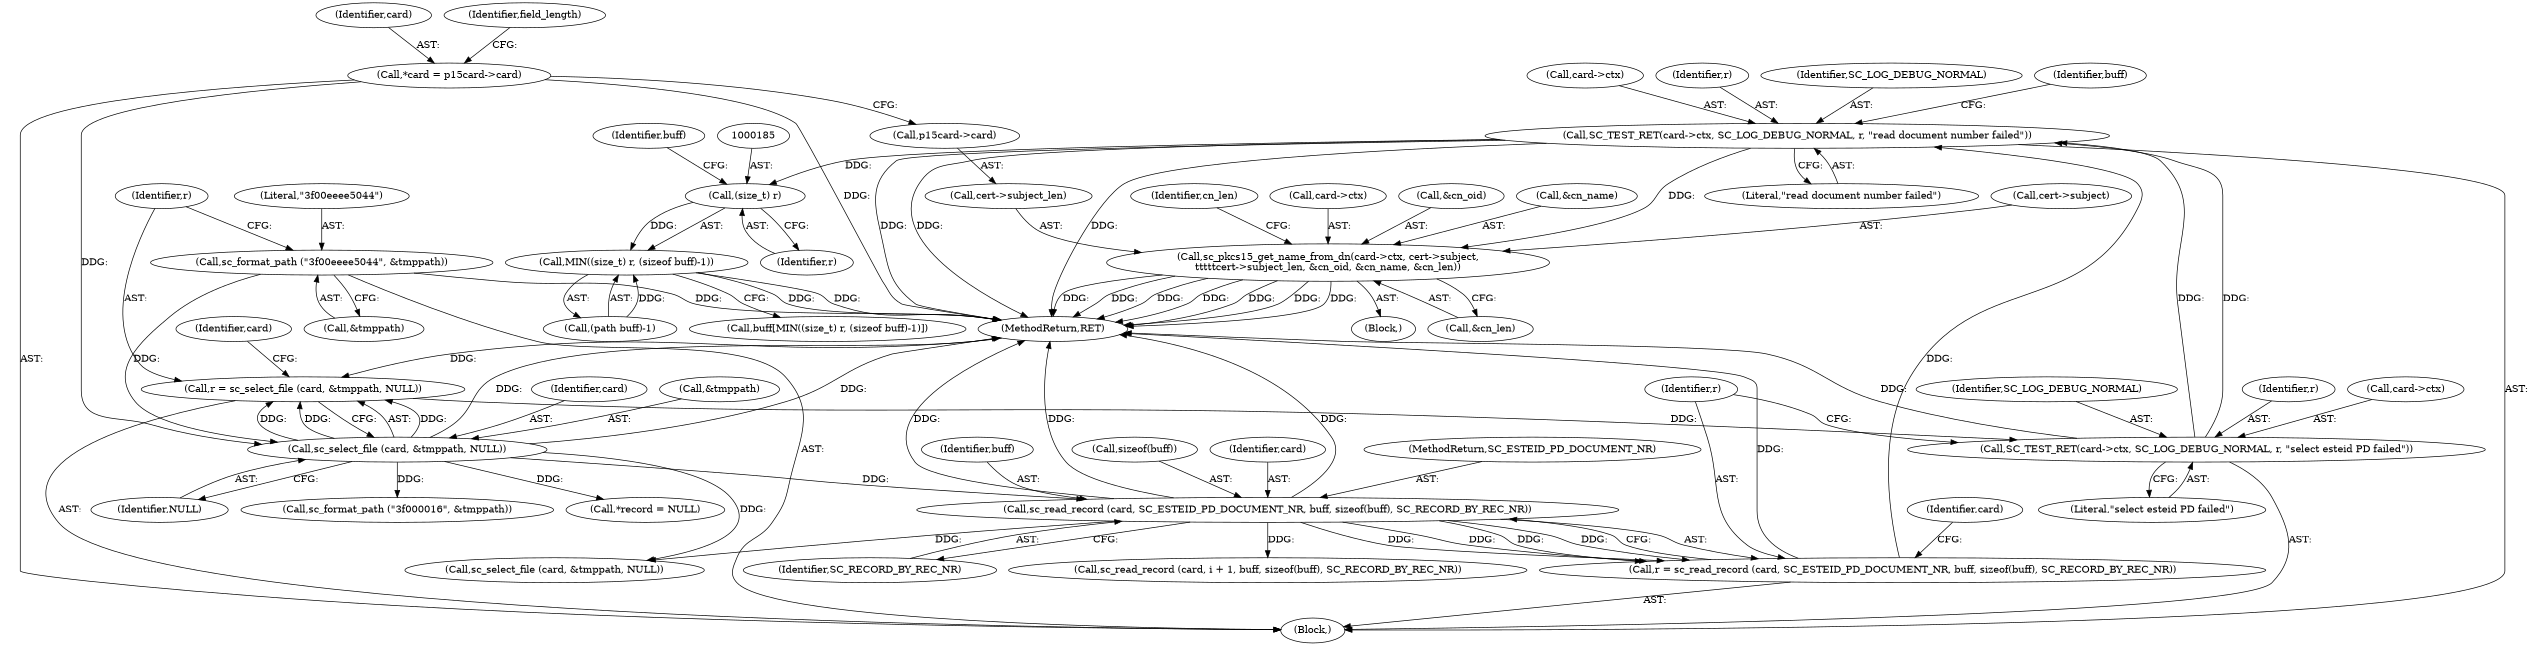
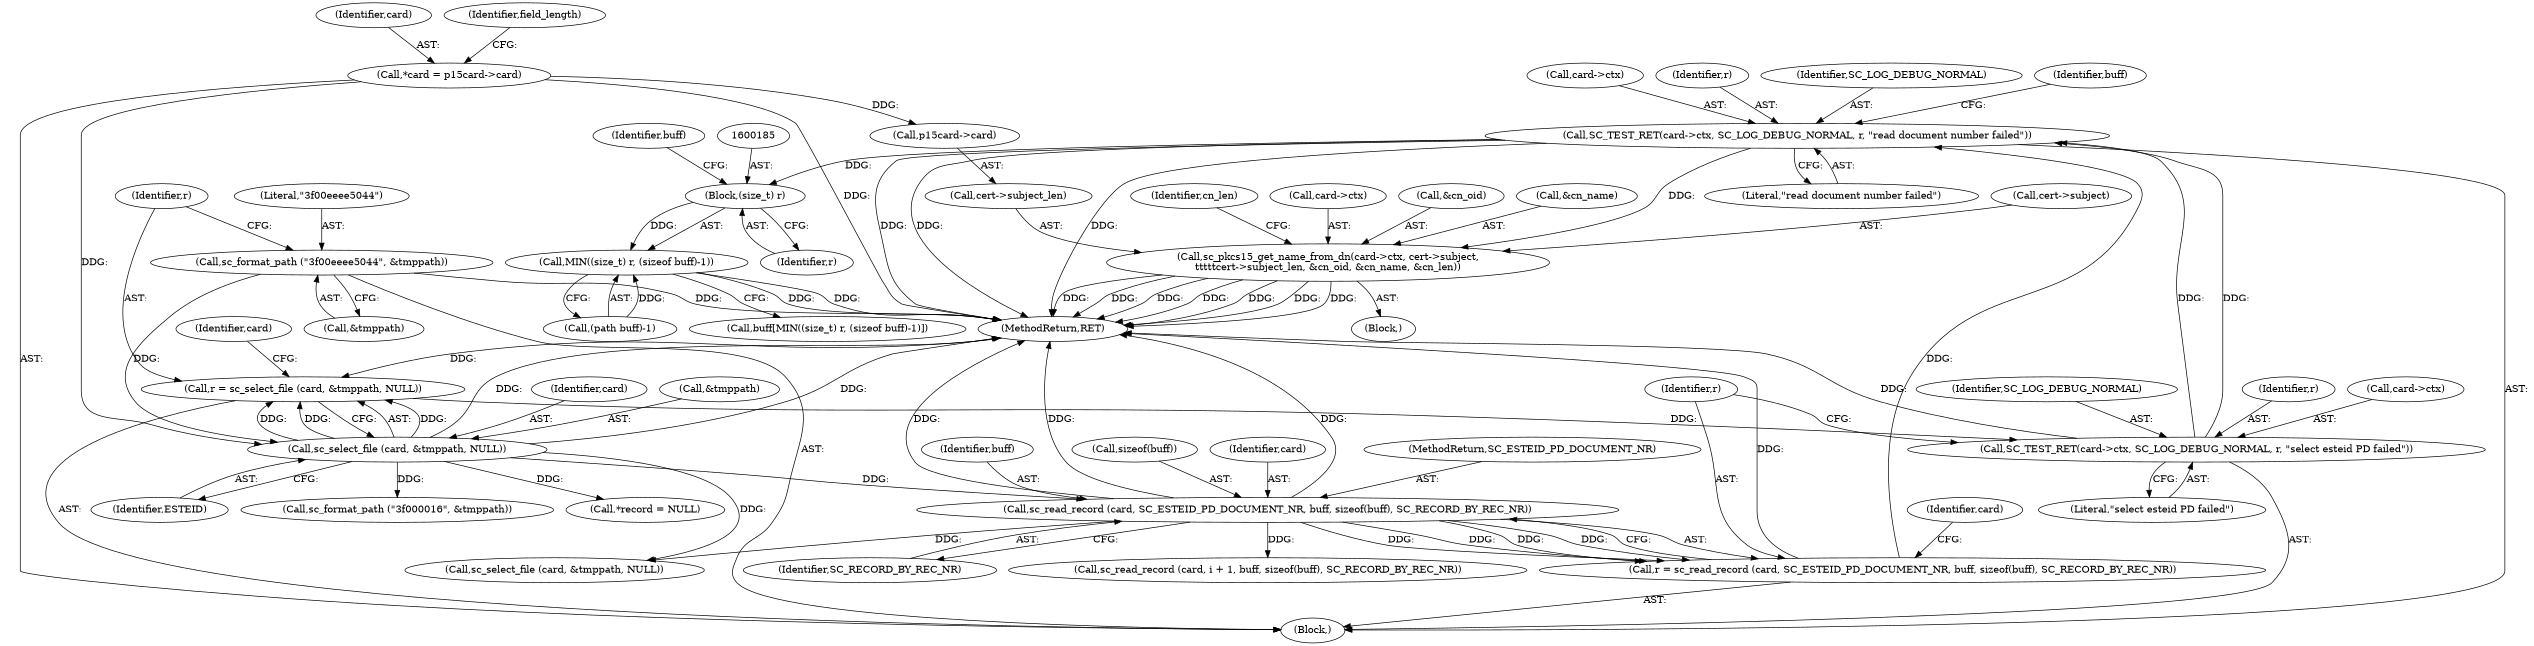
(887, 106) -> (887, 106)
(753, 136) -> (753, 136)
(745, 196) -> (745, 196)
(580, 299) -> (580, 299)
(1481, 329) -> none
(160, 510) -> (160, 510)
